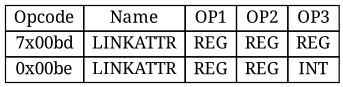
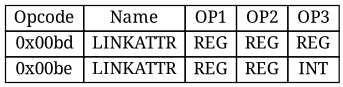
(45, 43) -> (45, 43)
